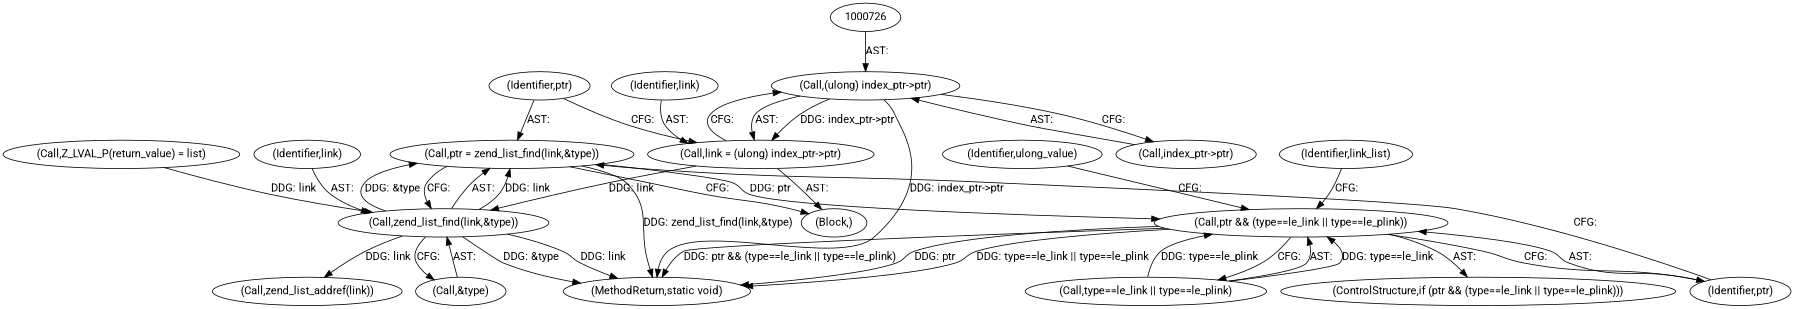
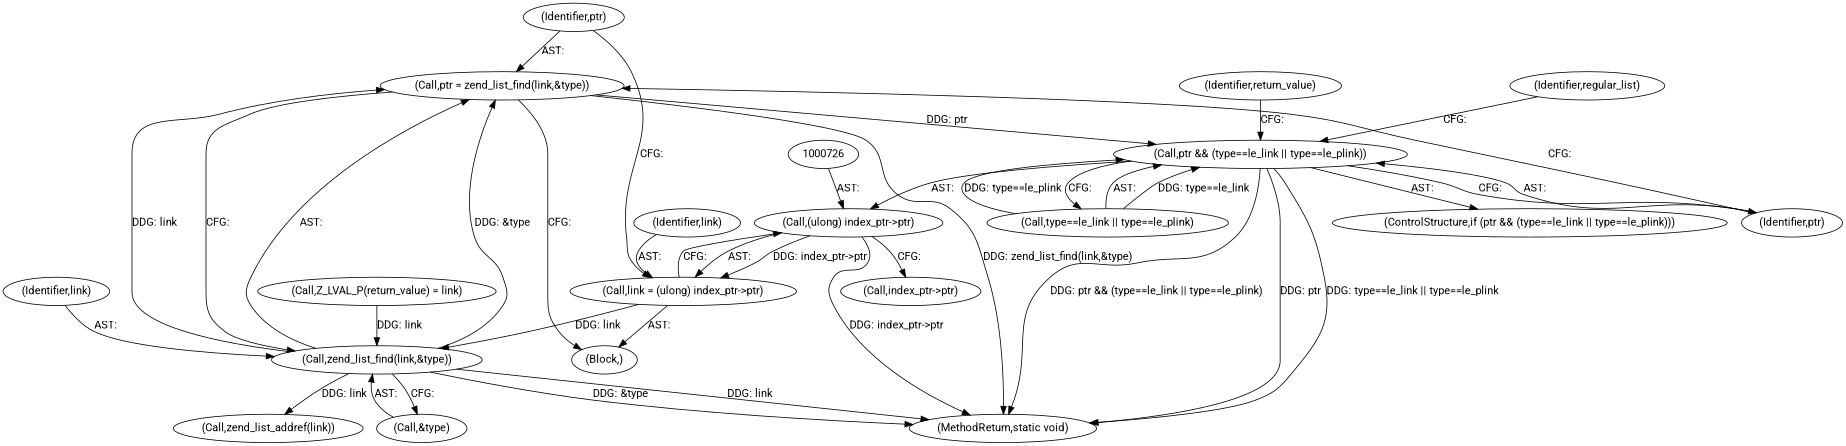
(1026, 125) -> (963, 176)
(121, 154) -> (377, 291)
(1022, 154) -> (1260, 86)
(1346, 154) -> (1587, 86)
